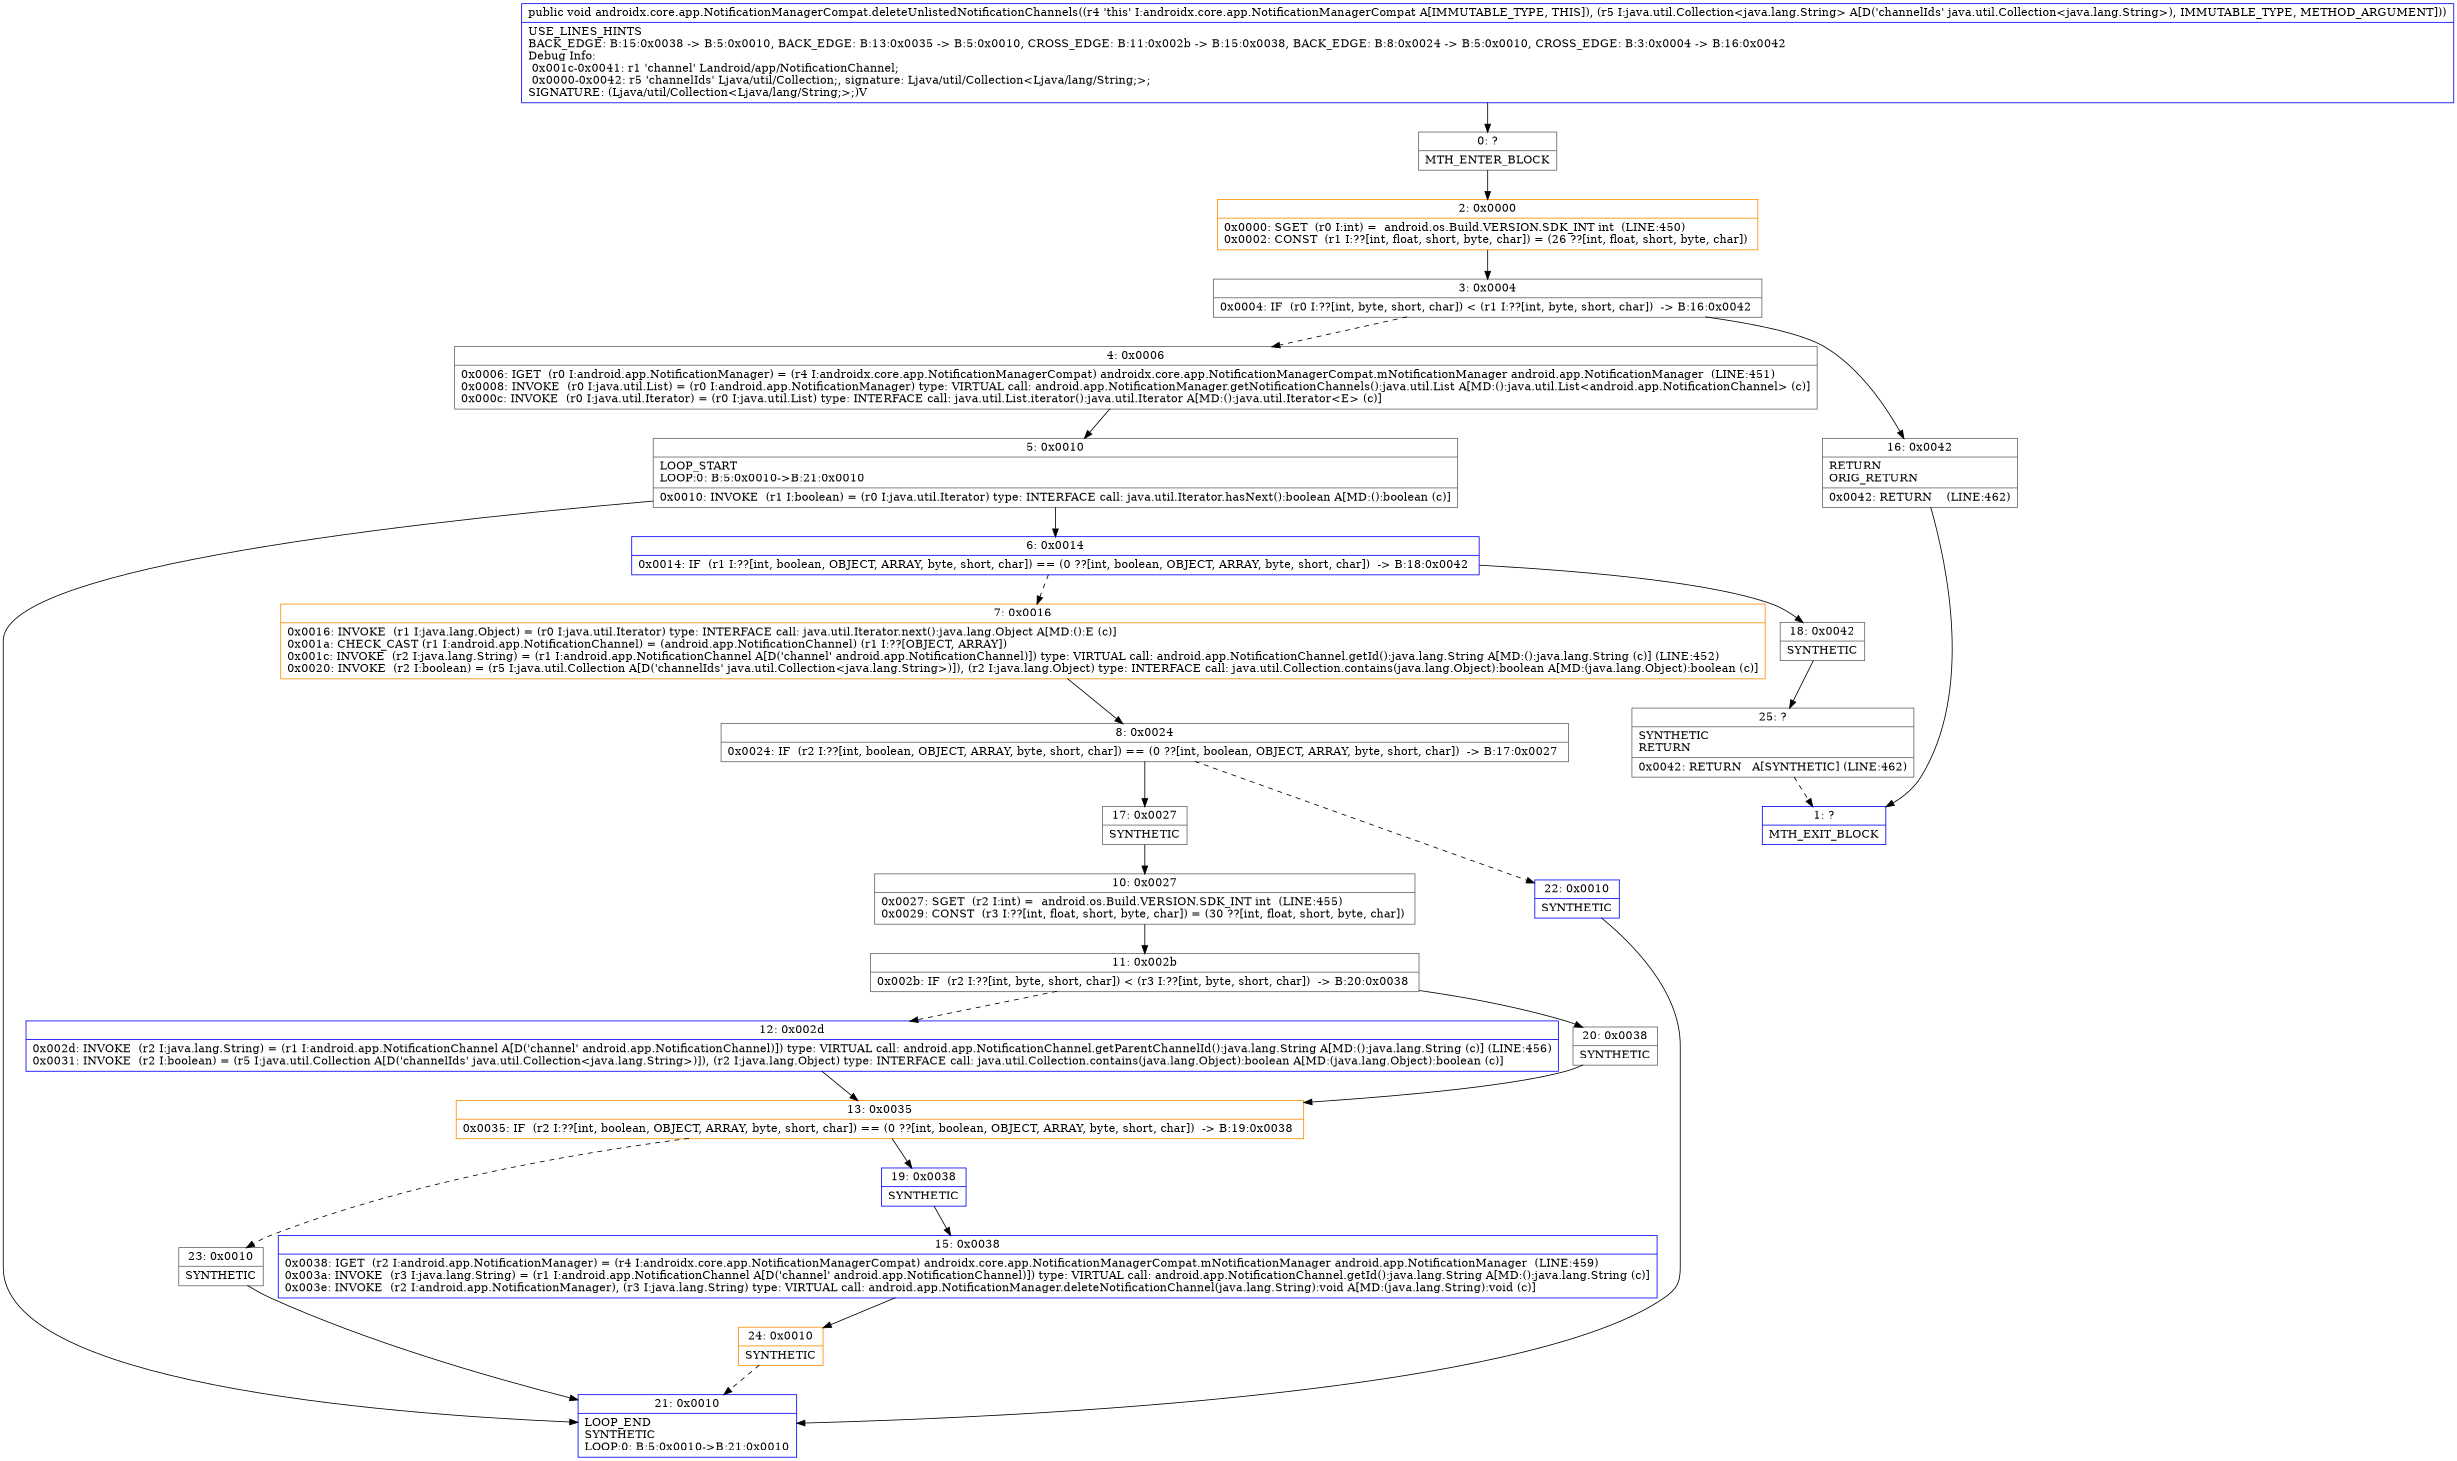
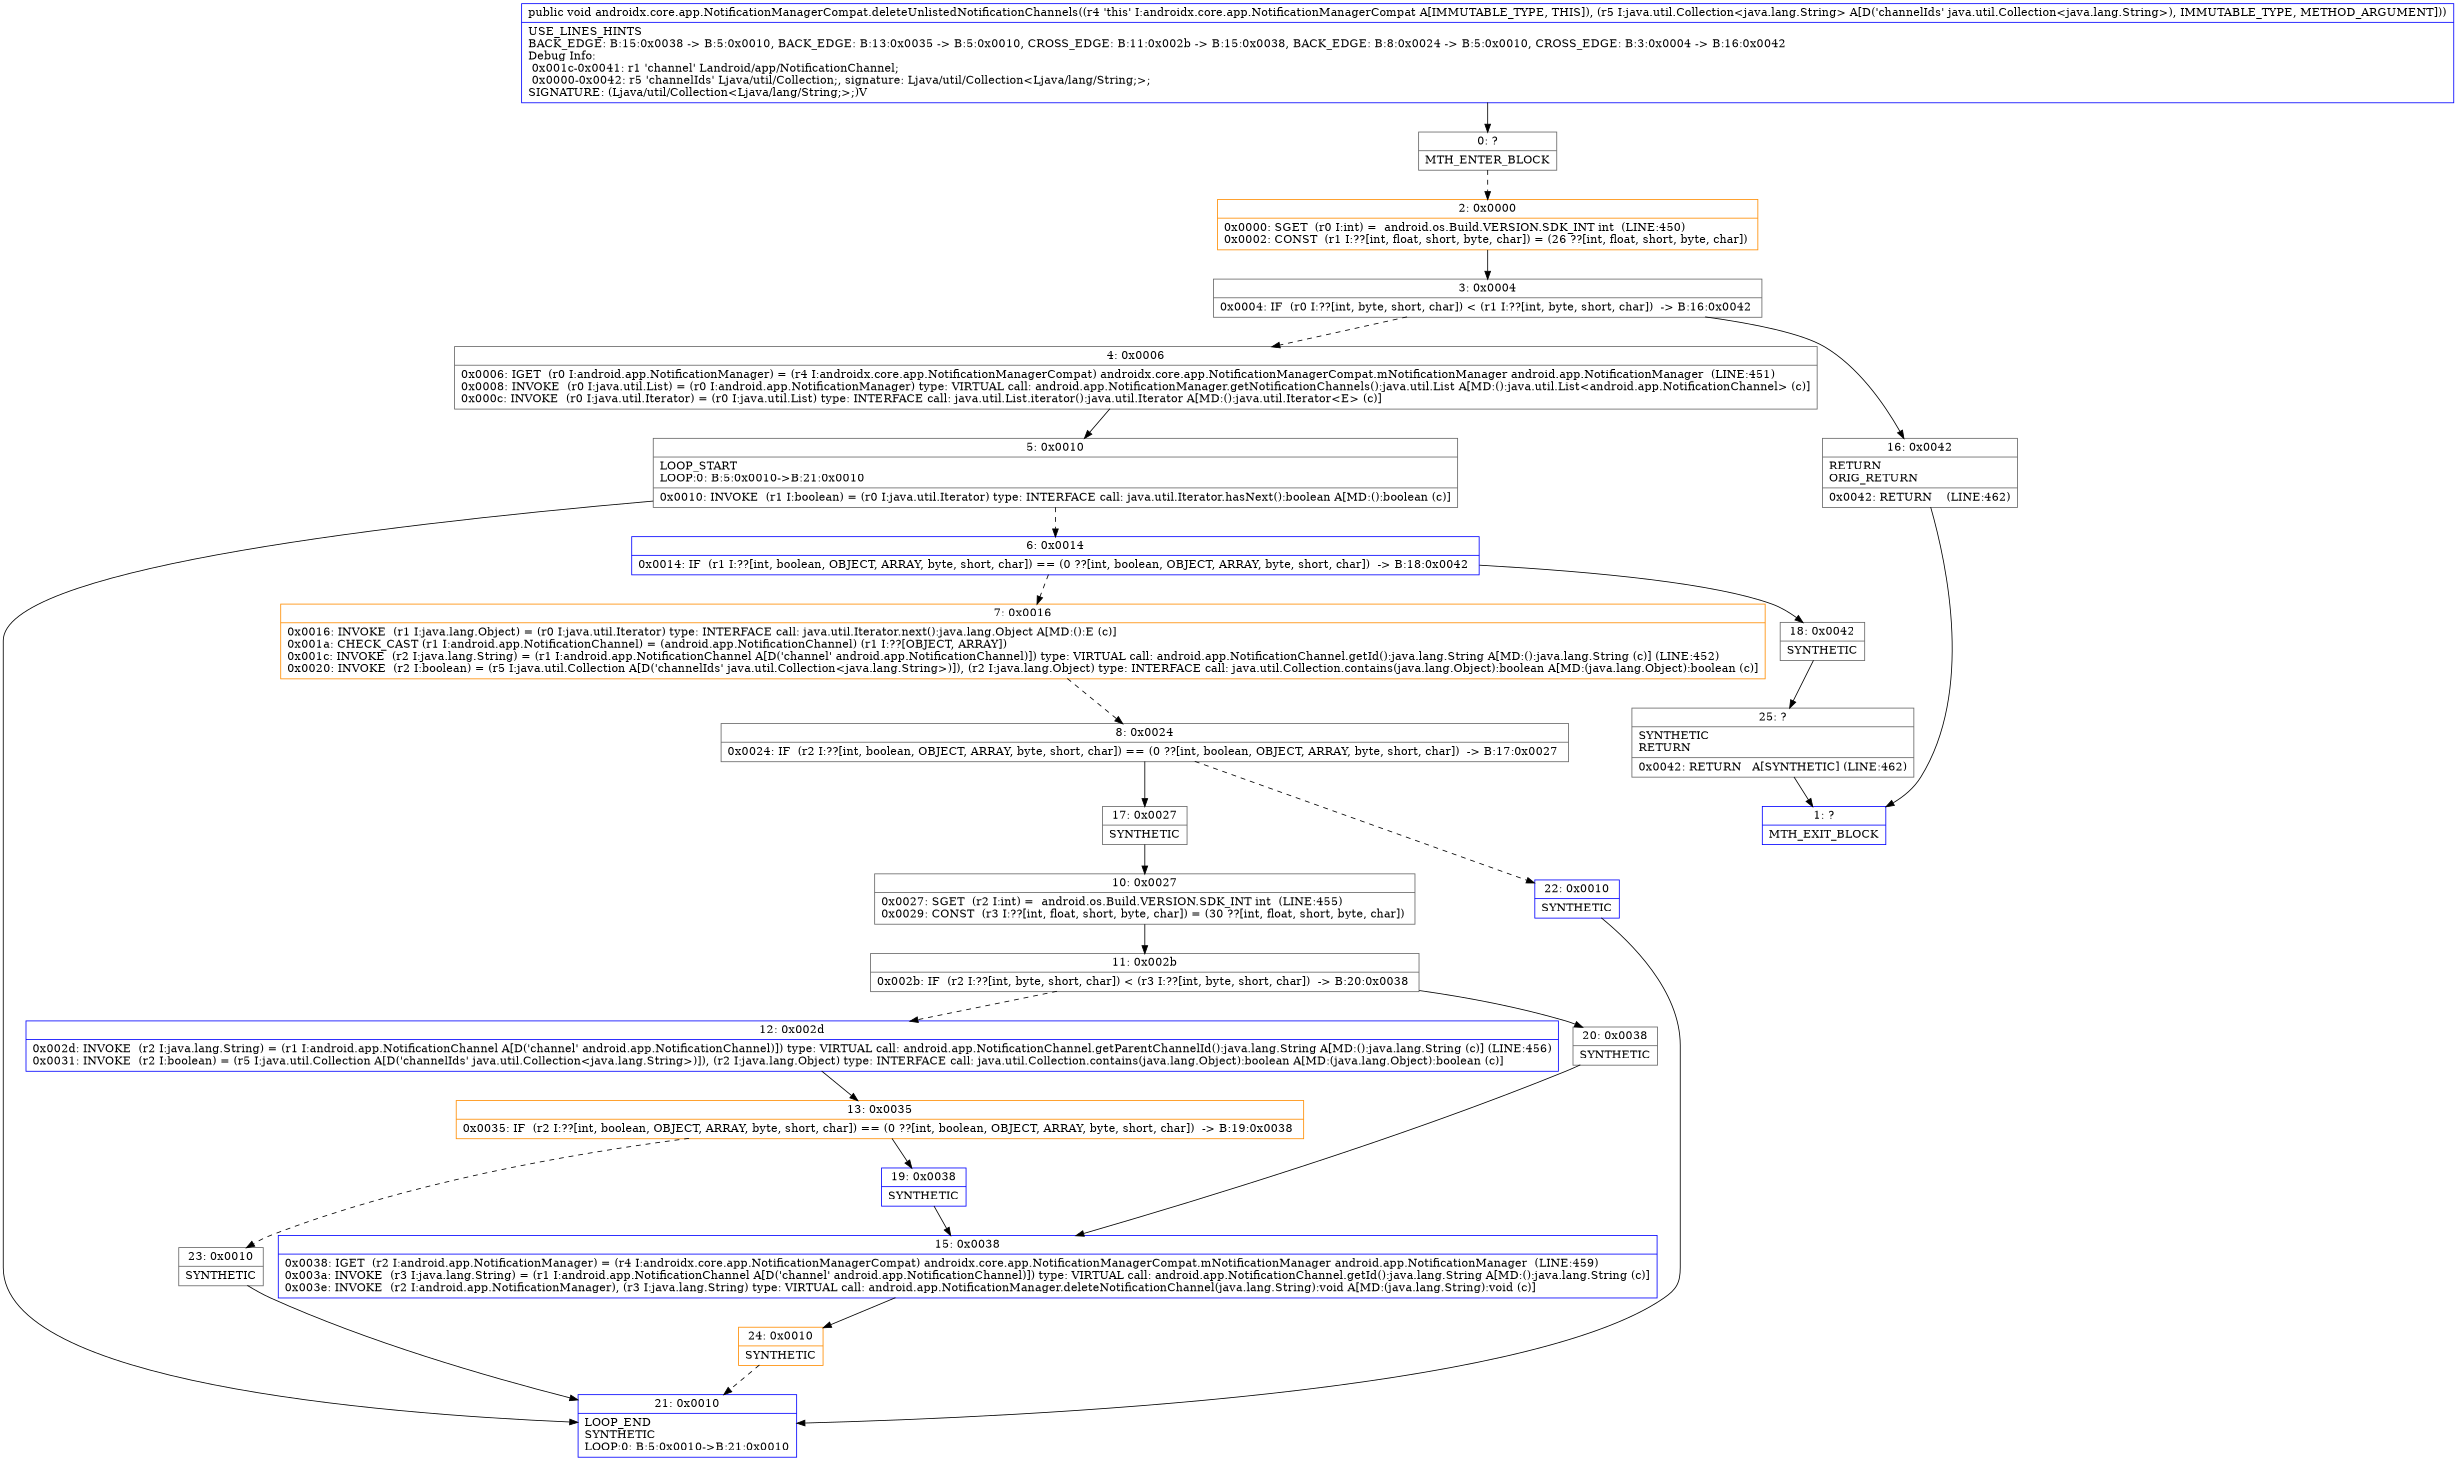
(1488, 181) -> (1488, 181)
(1055, 518) -> (1055, 518)
(1092, 699) -> (1092, 699)
(1801, 788) -> (1801, 788)
(1449, 1090) -> (1334, 1156)
